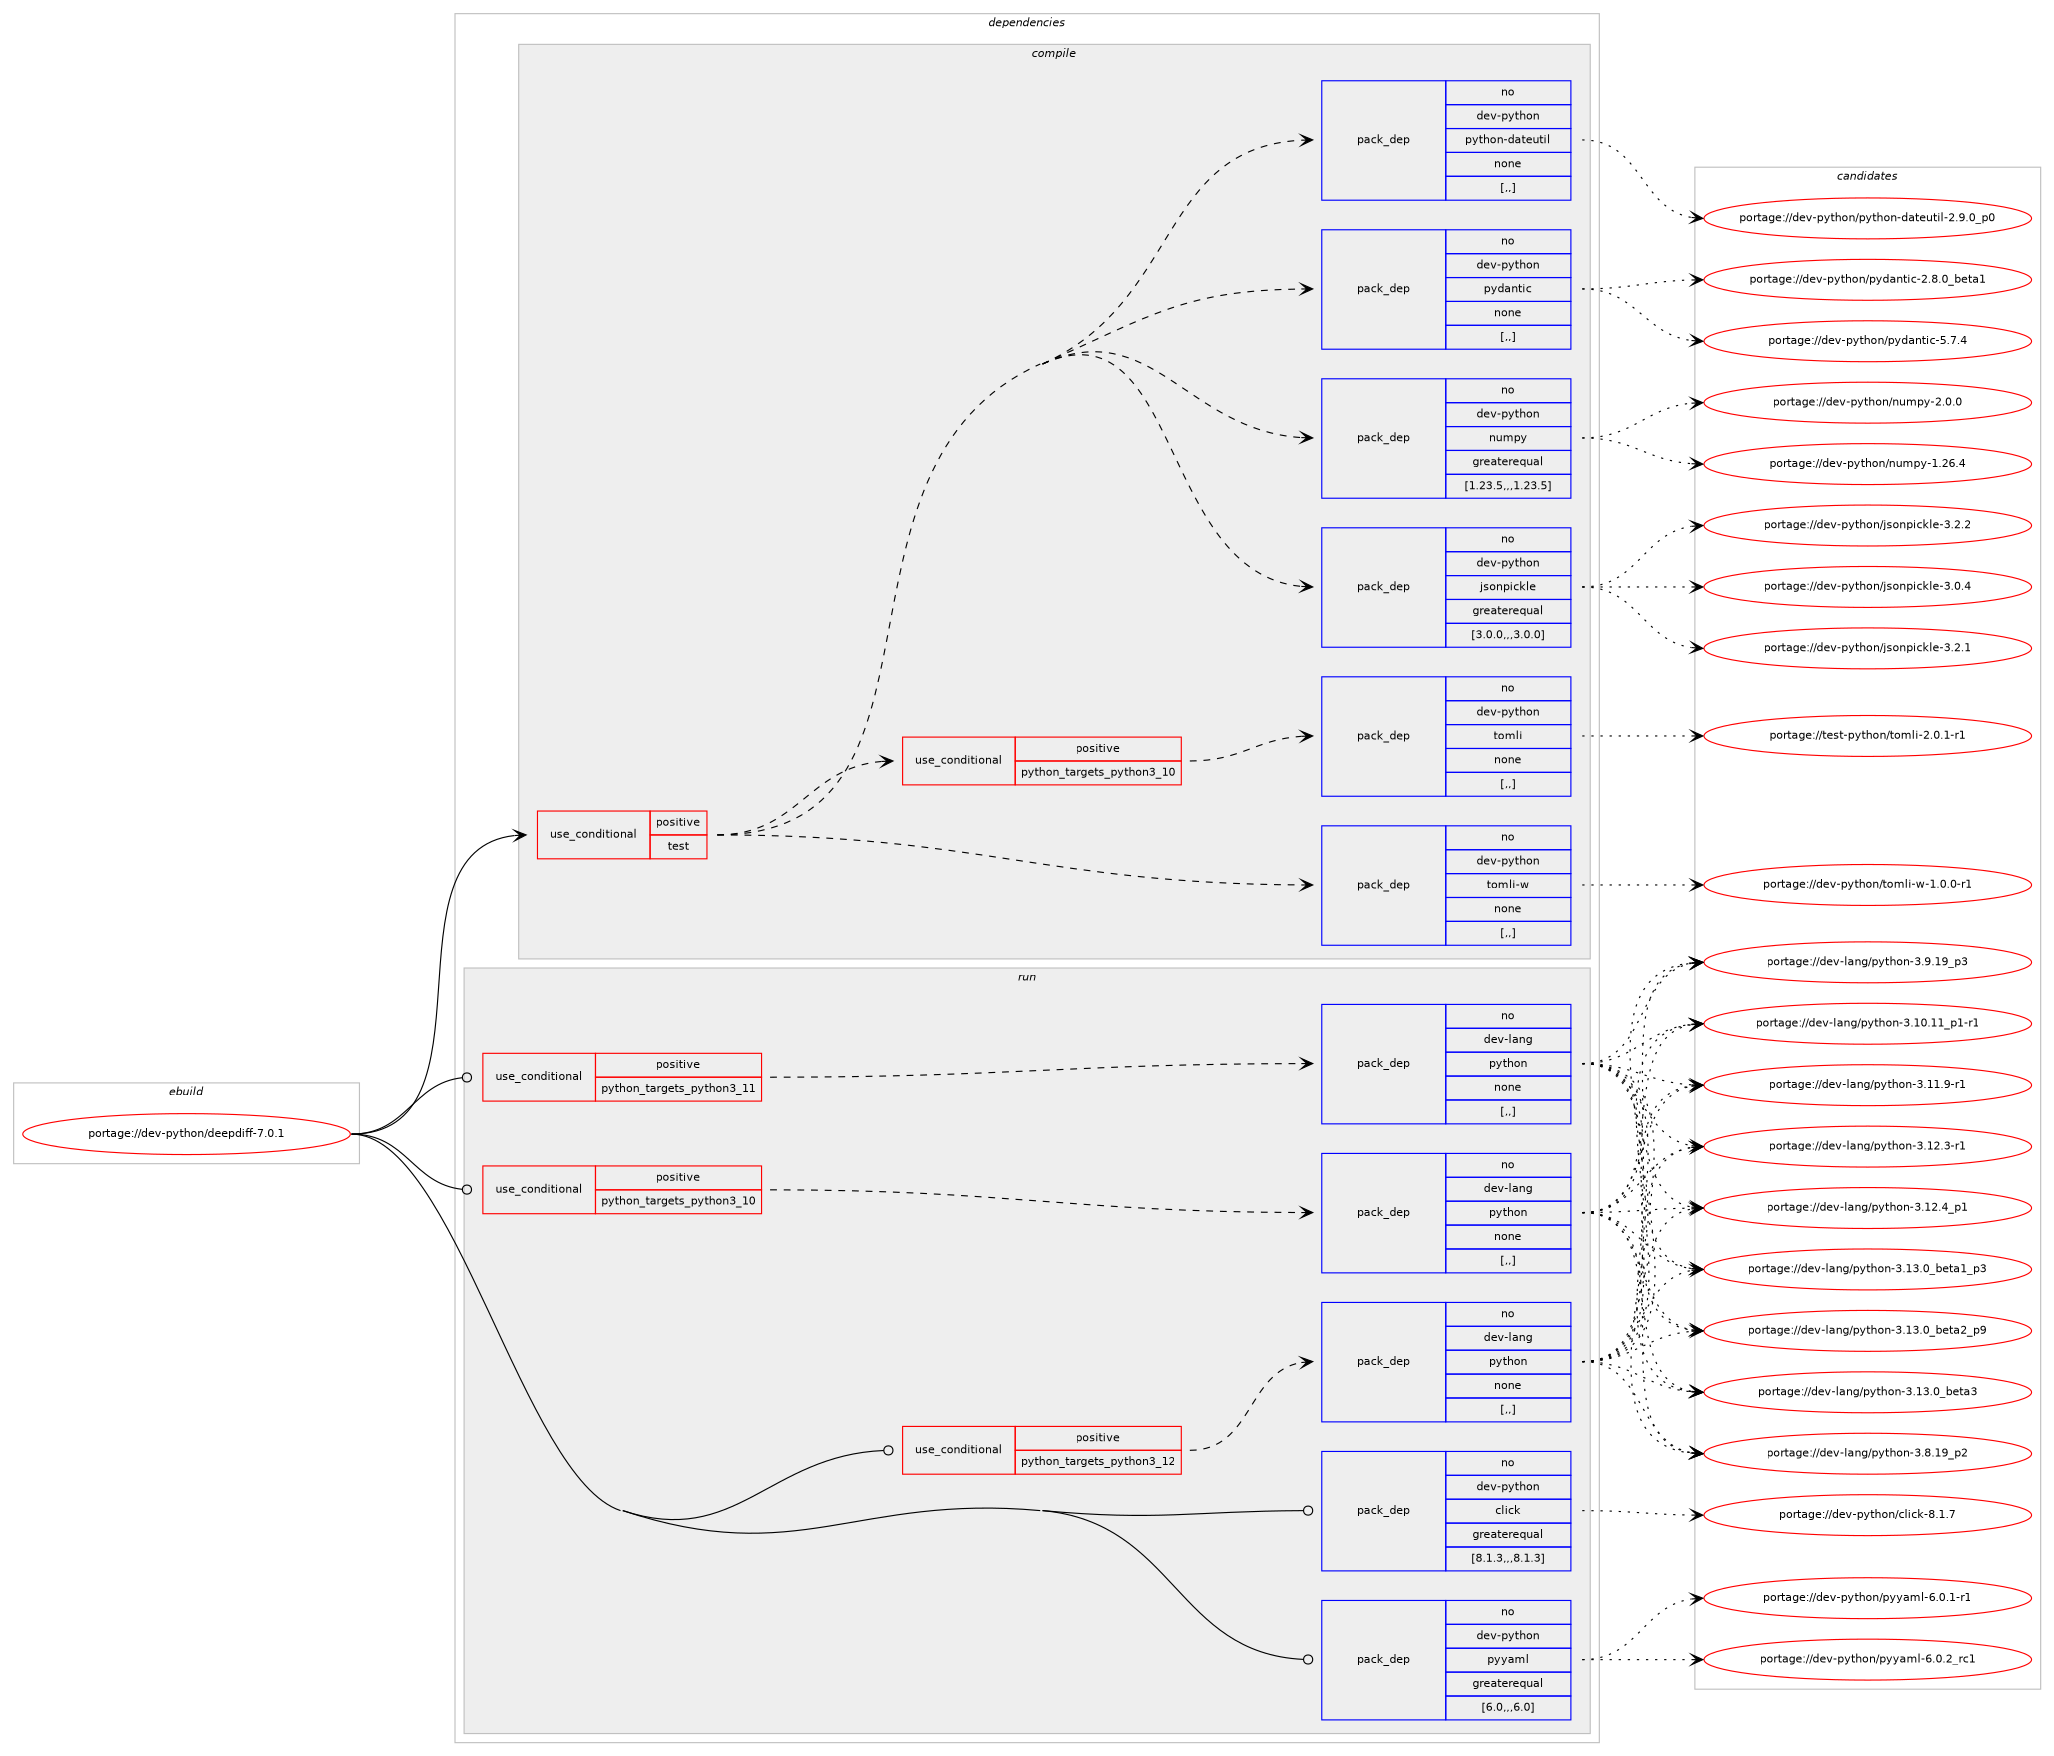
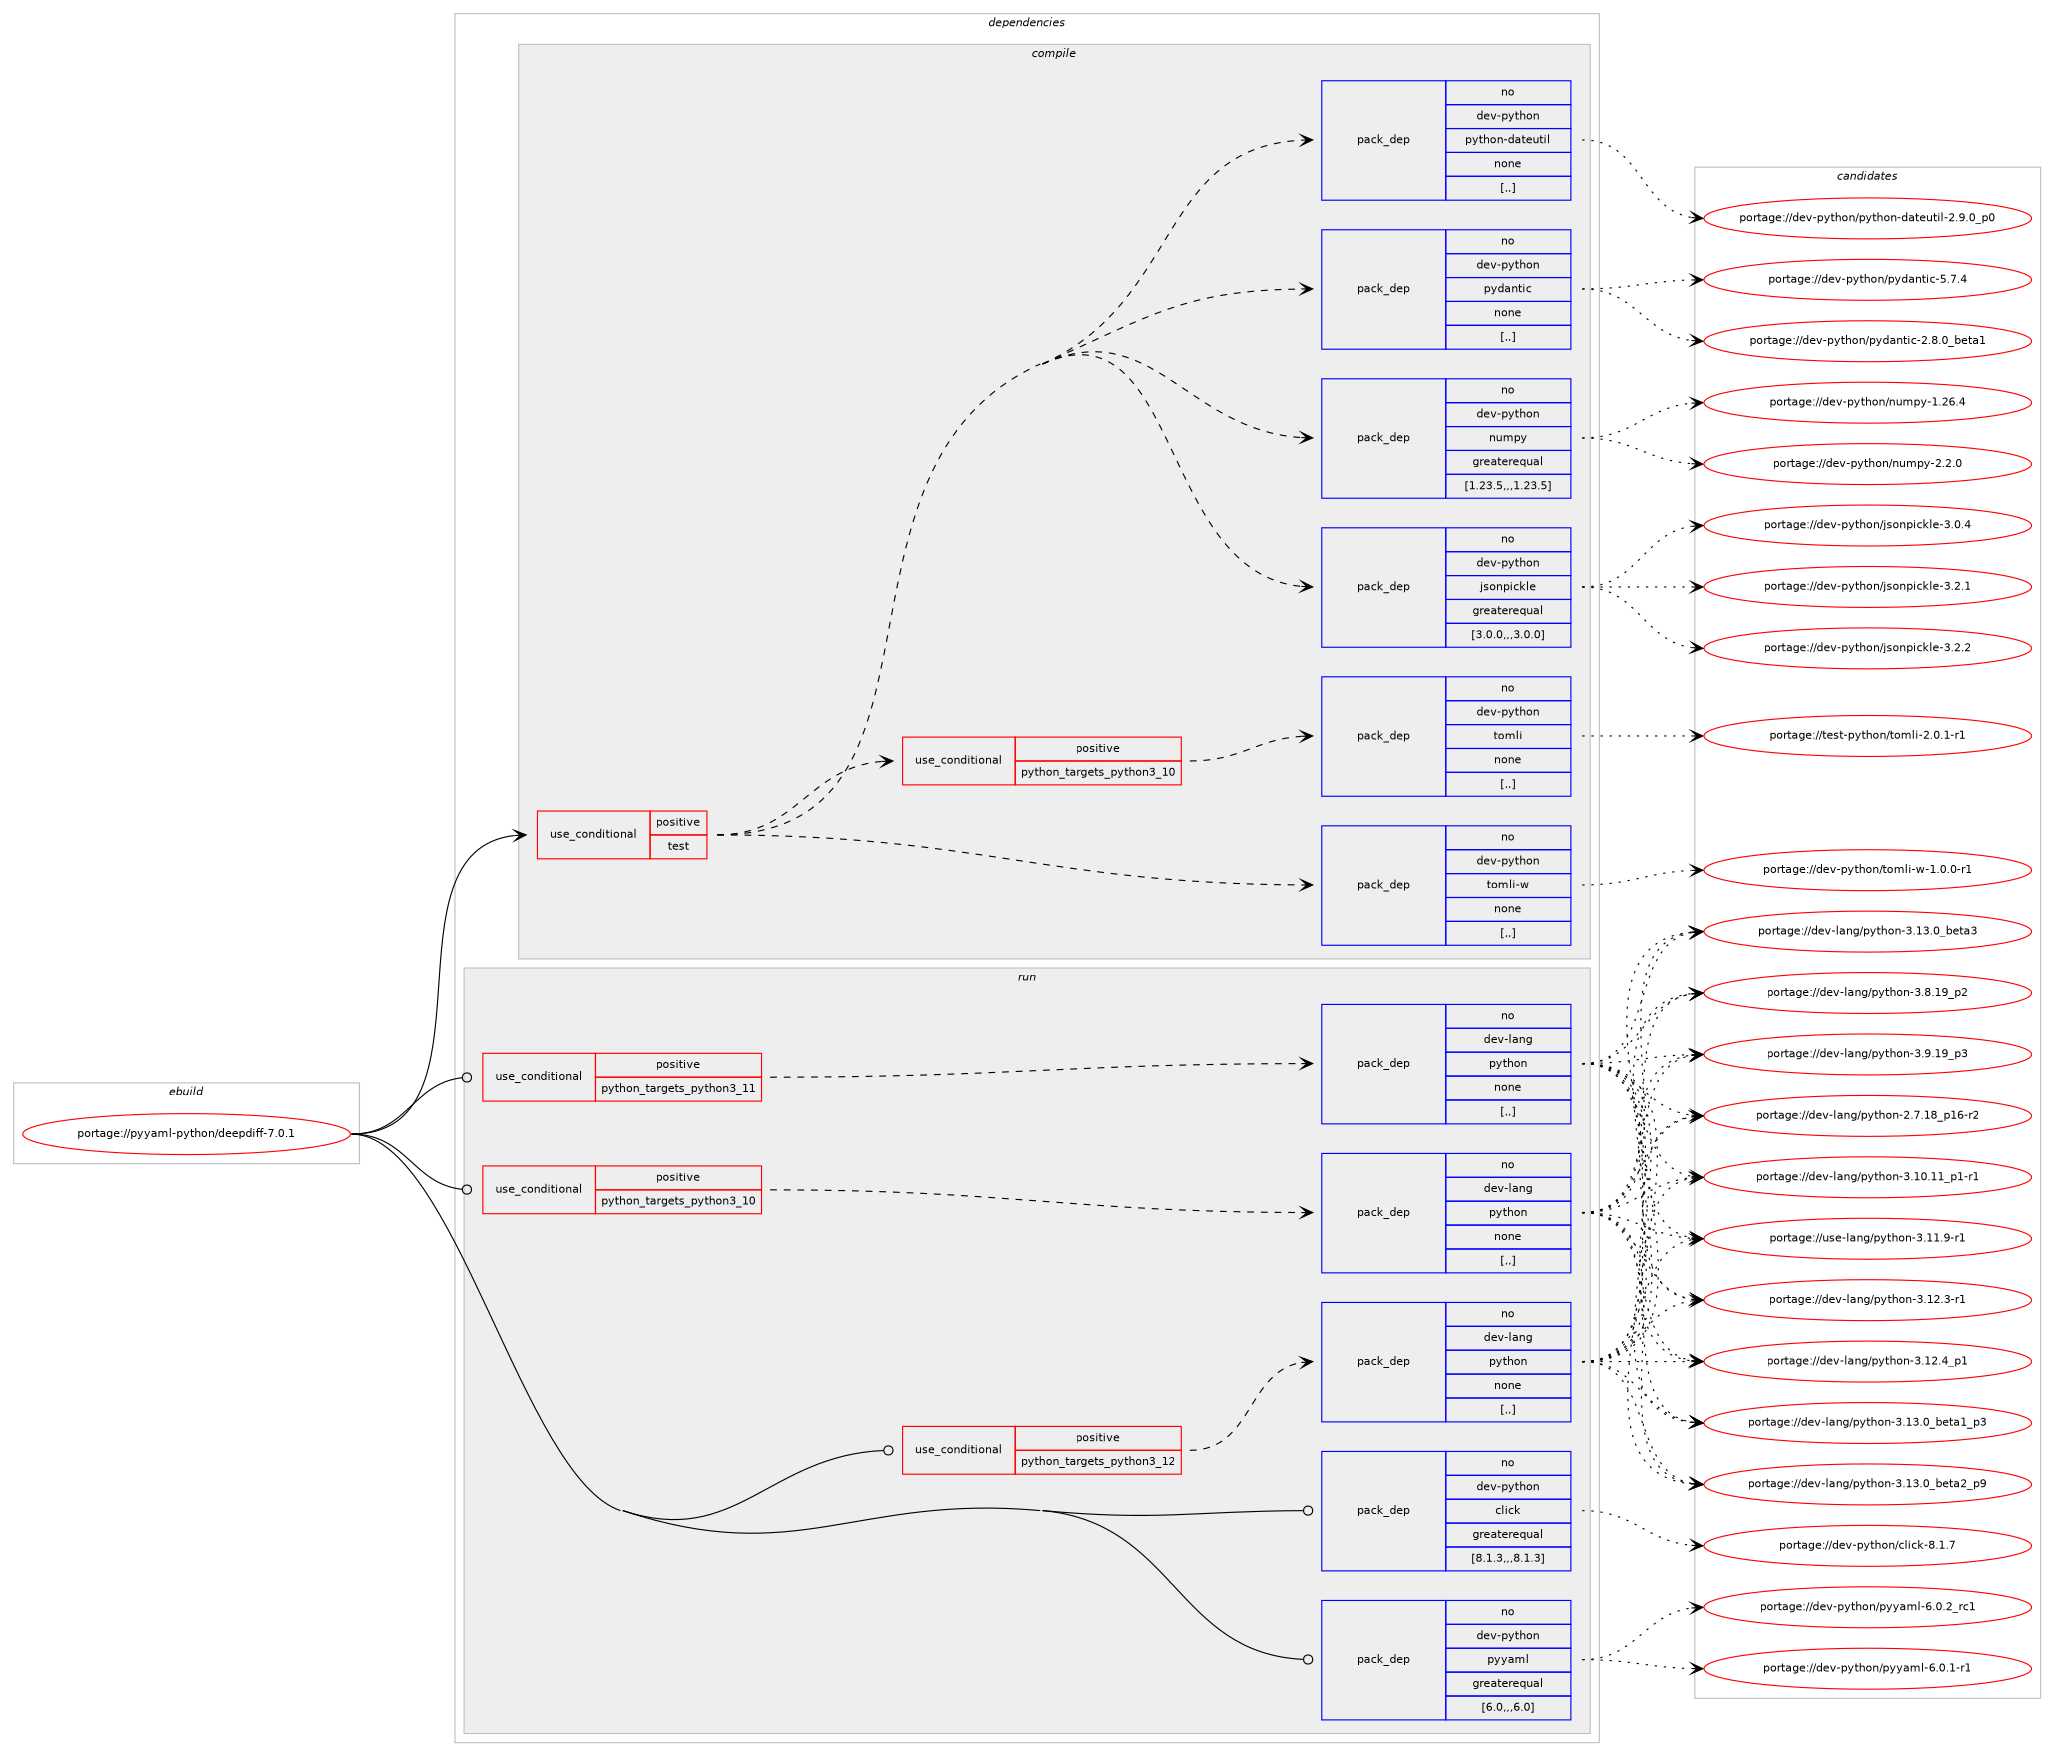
(1868, 403) -> (1868, 464)
(1868, 1085) -> (1868, 1239)
none -> (1868, 1116)
(187, 1134) -> (187, 1134)
